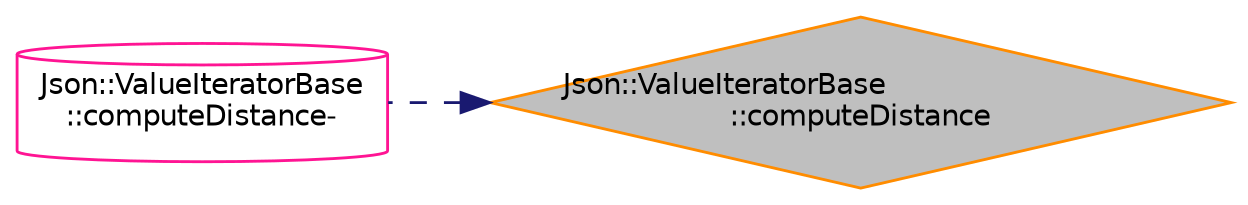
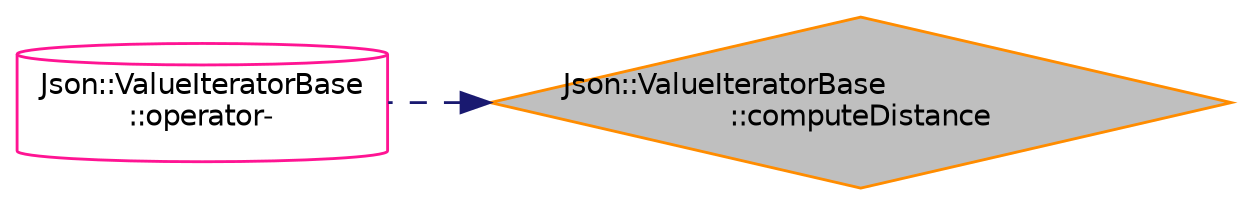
(202, 103) -> (202, 103)
